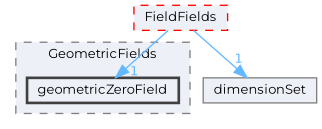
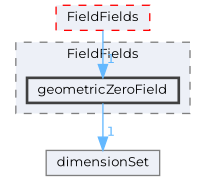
(215, 50) -> (103, 122)
(103, 55) -> (103, 55)
